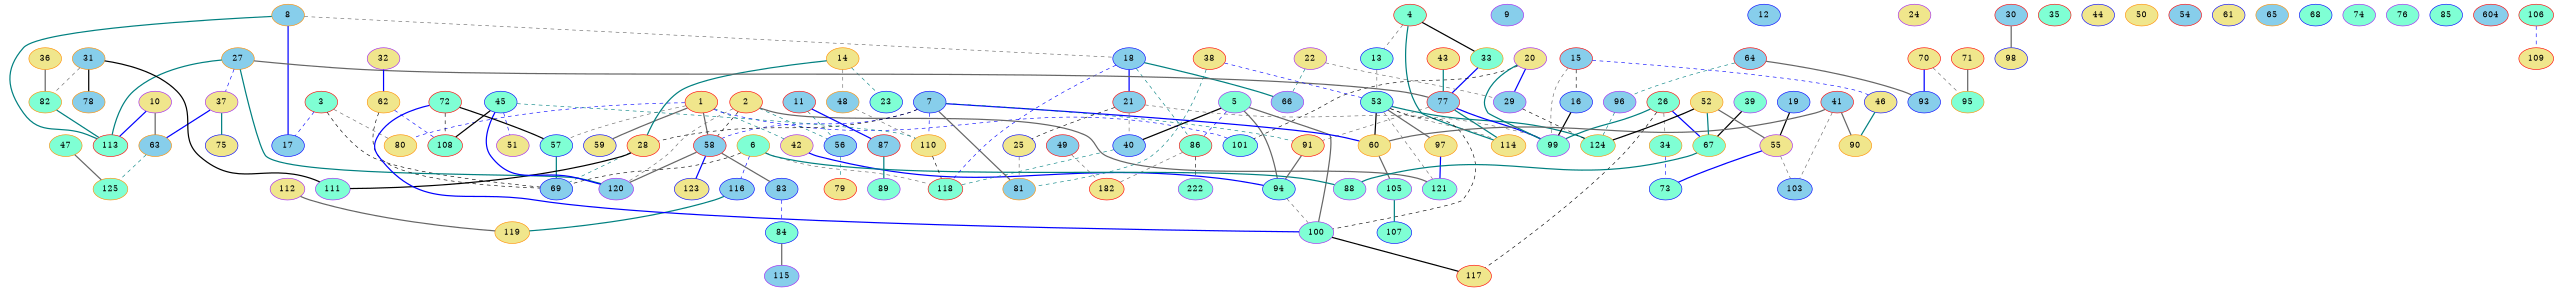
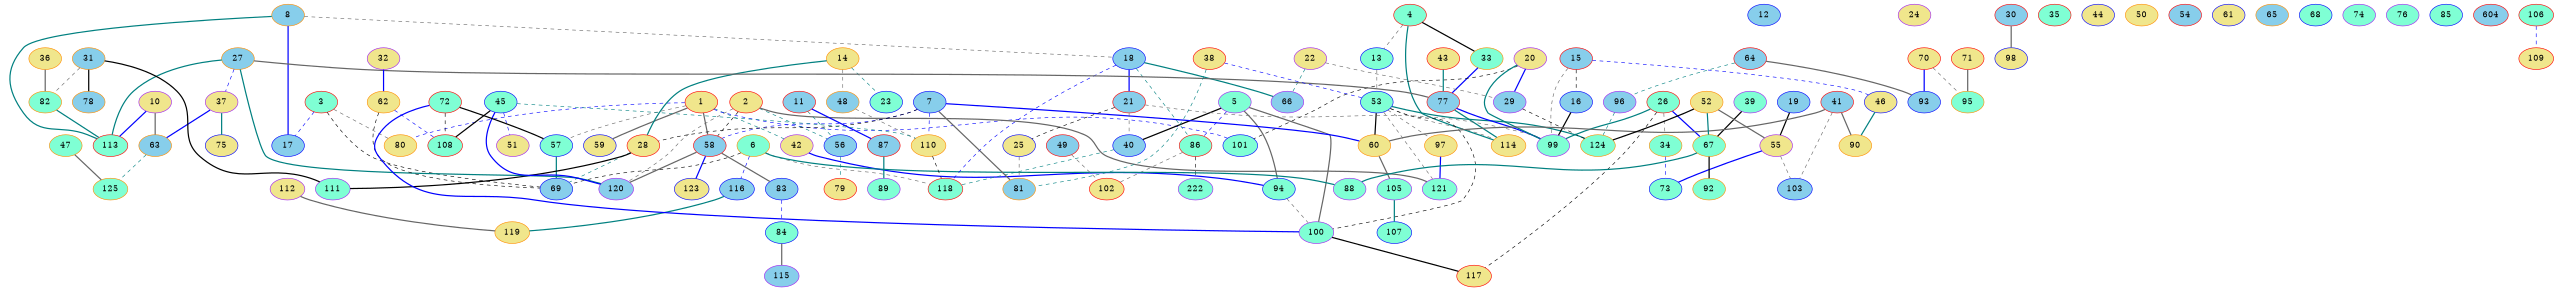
(1507, 15) -> none
(1409, 124) -> (1409, 124)
(1308, 146) -> none
(1107, 189) -> (1107, 189)
none -> (1709, 189)
